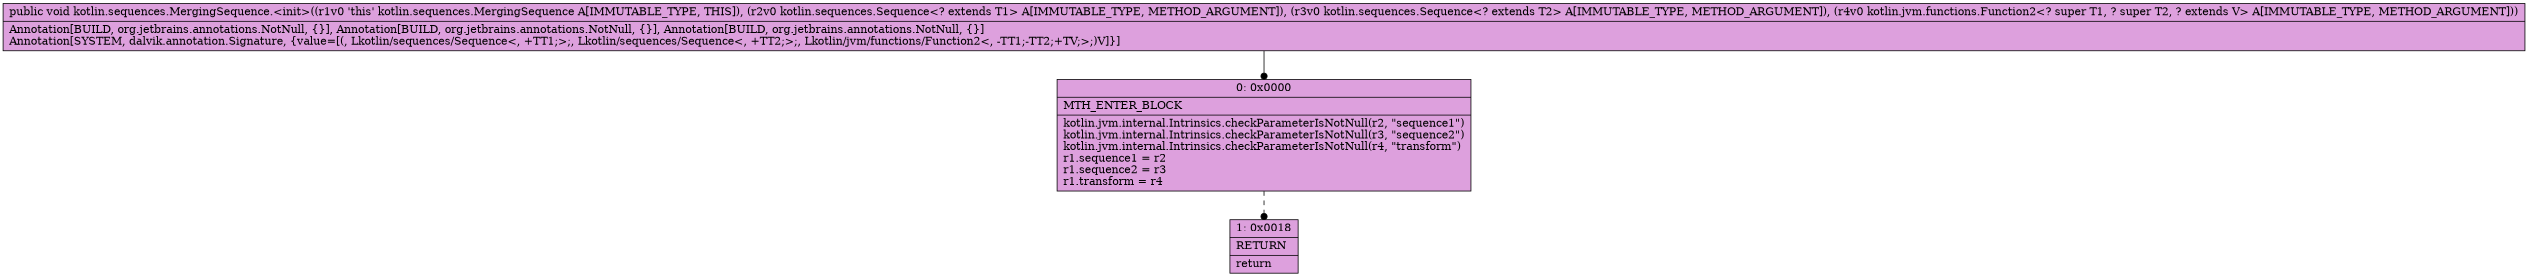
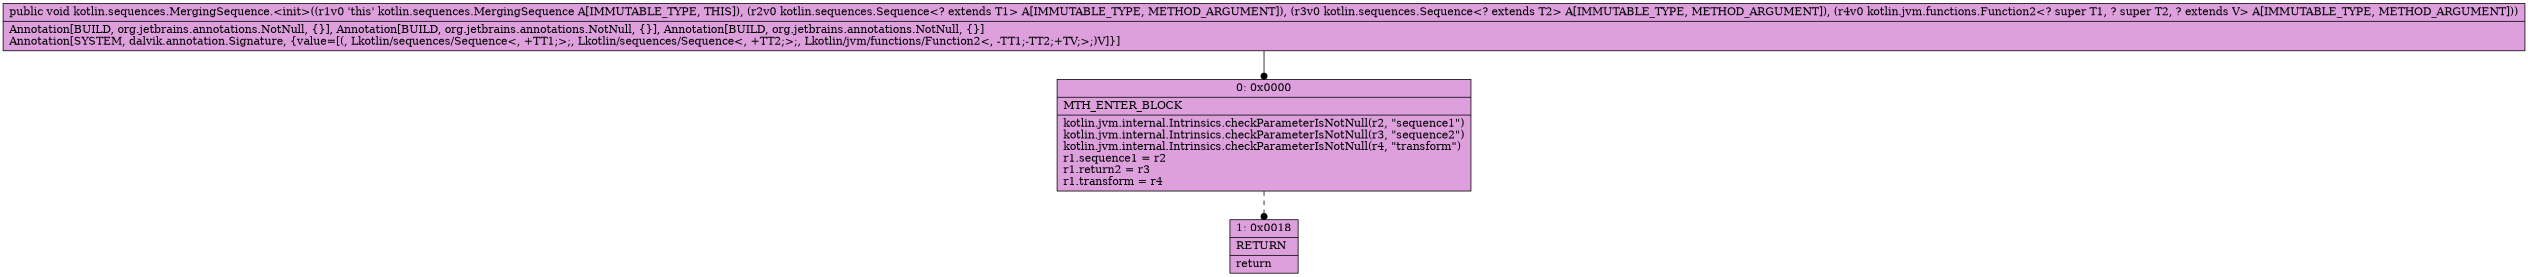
(1115, 170) -> (1107, 170)
